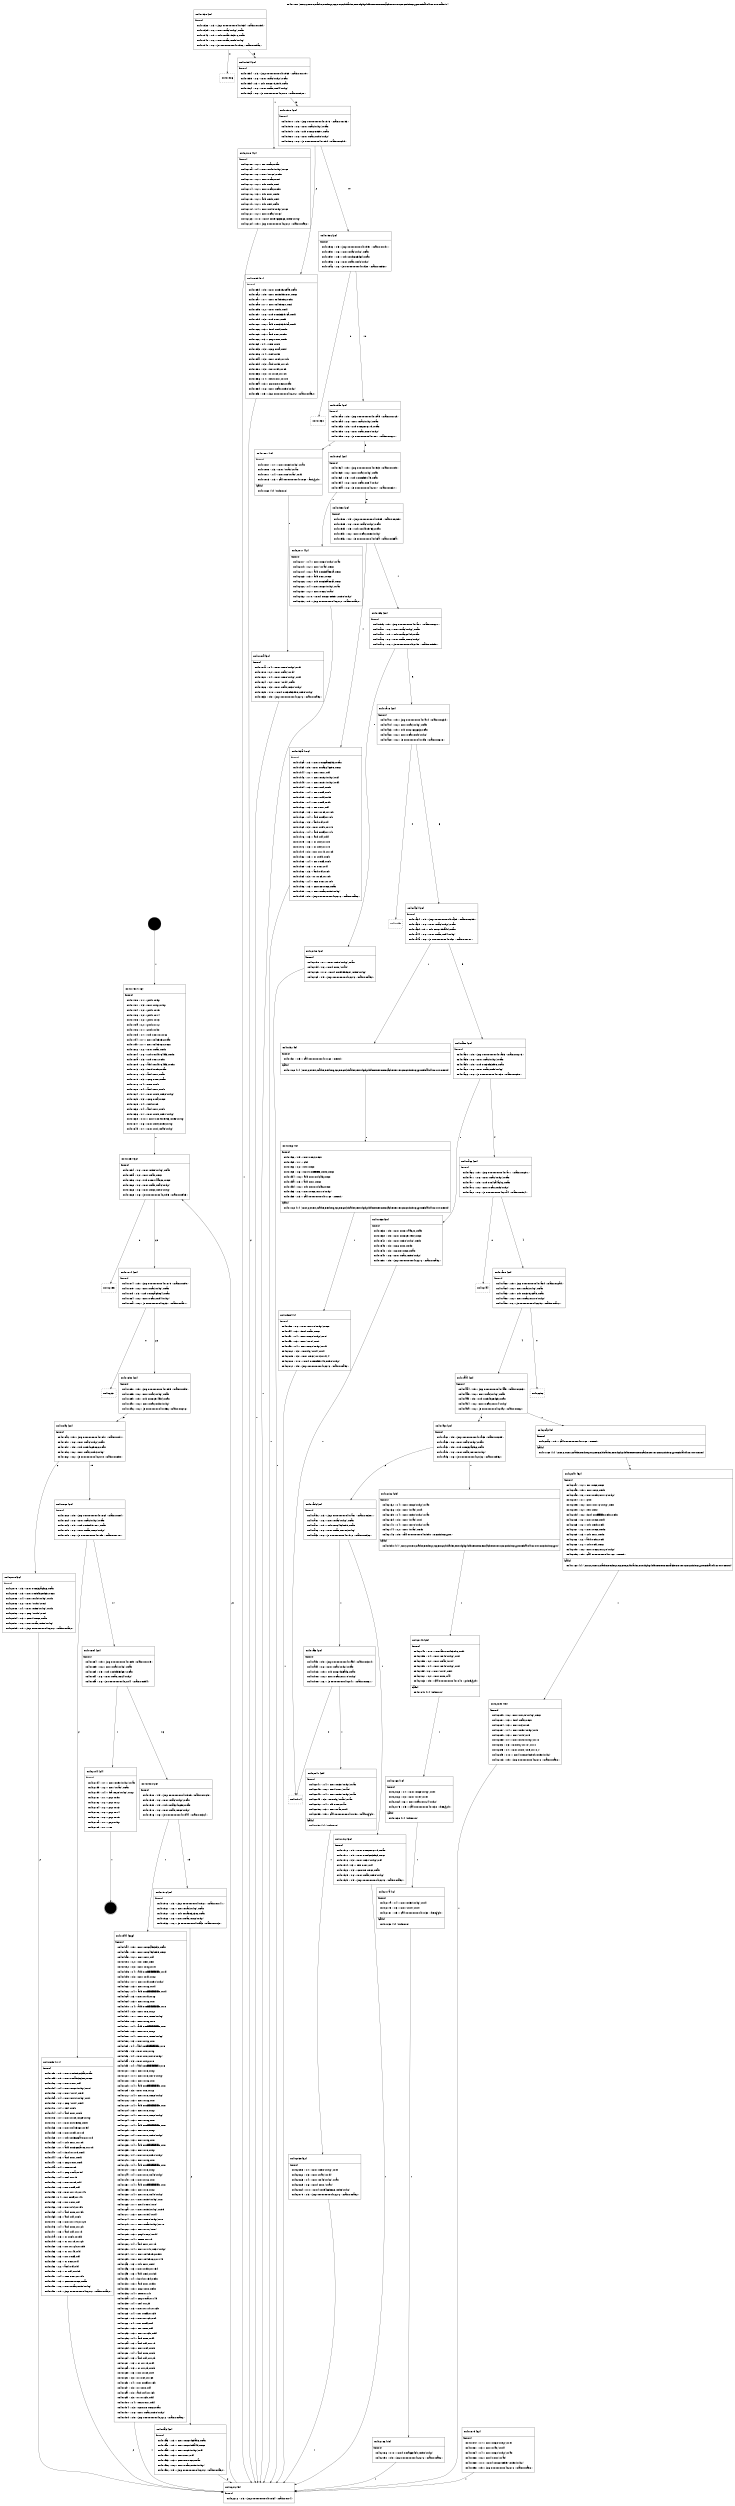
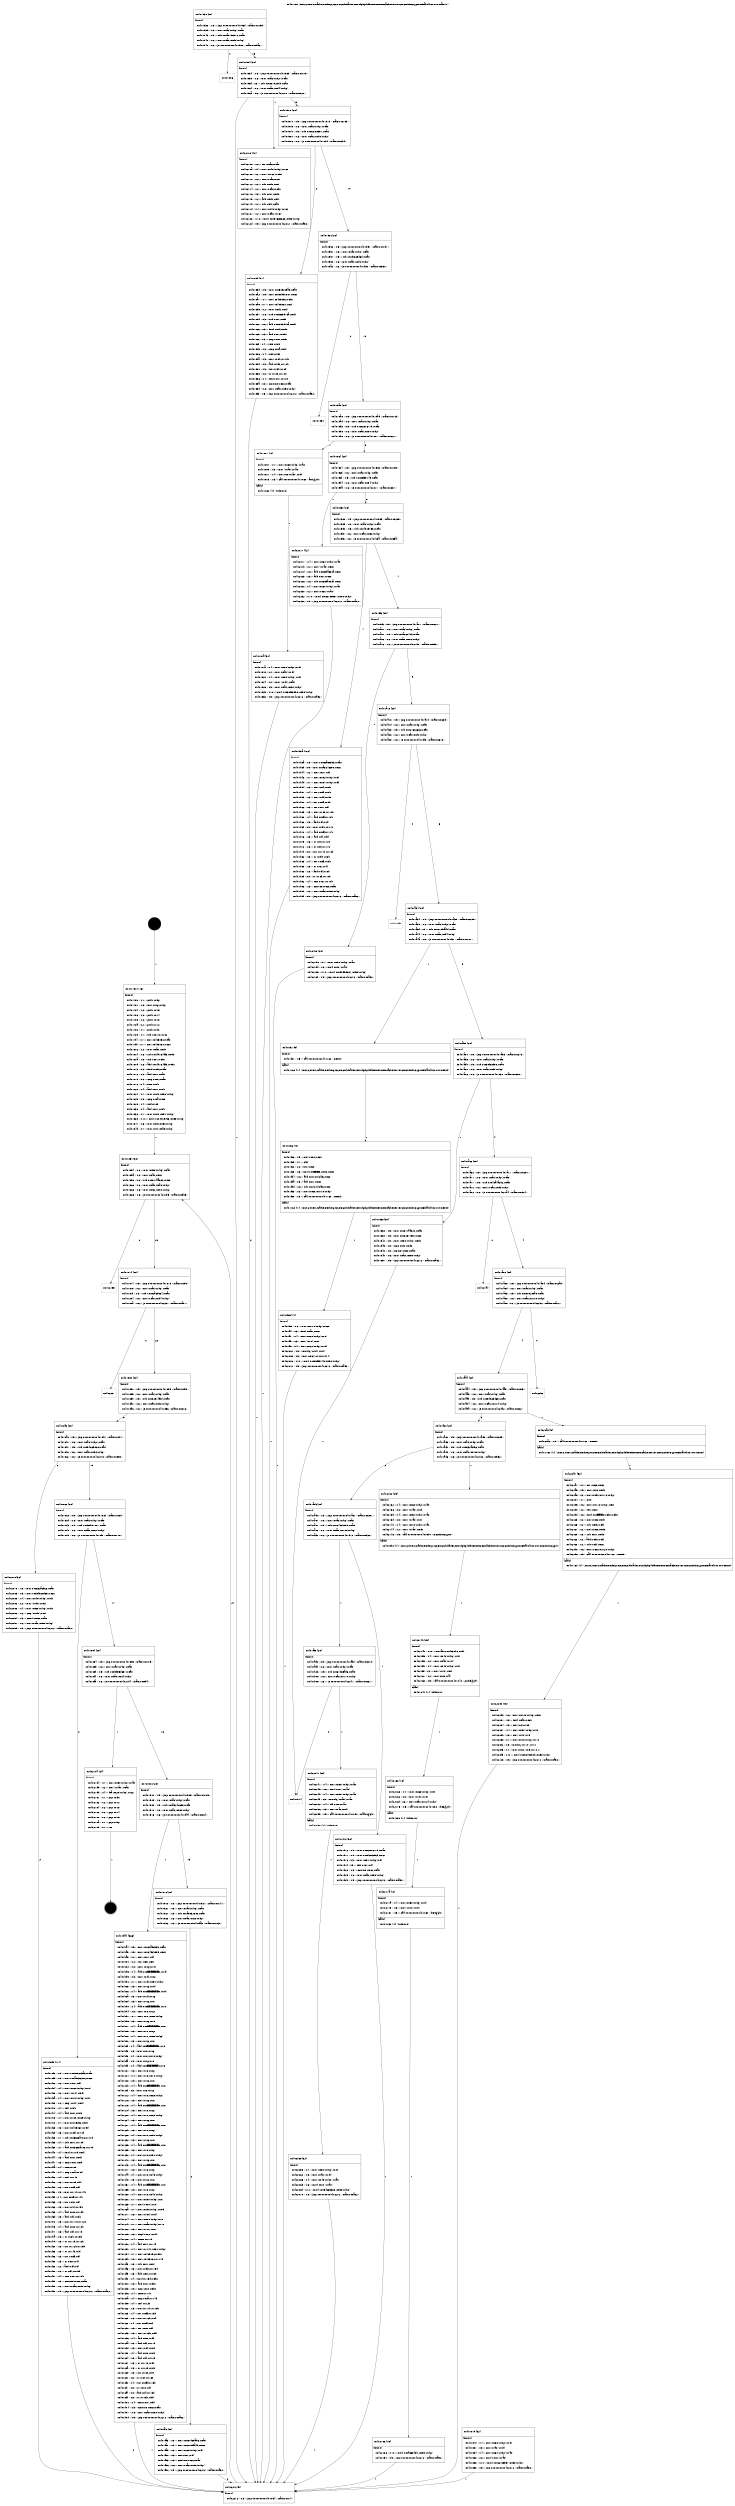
(243, 1355) -> (237, 1289)
